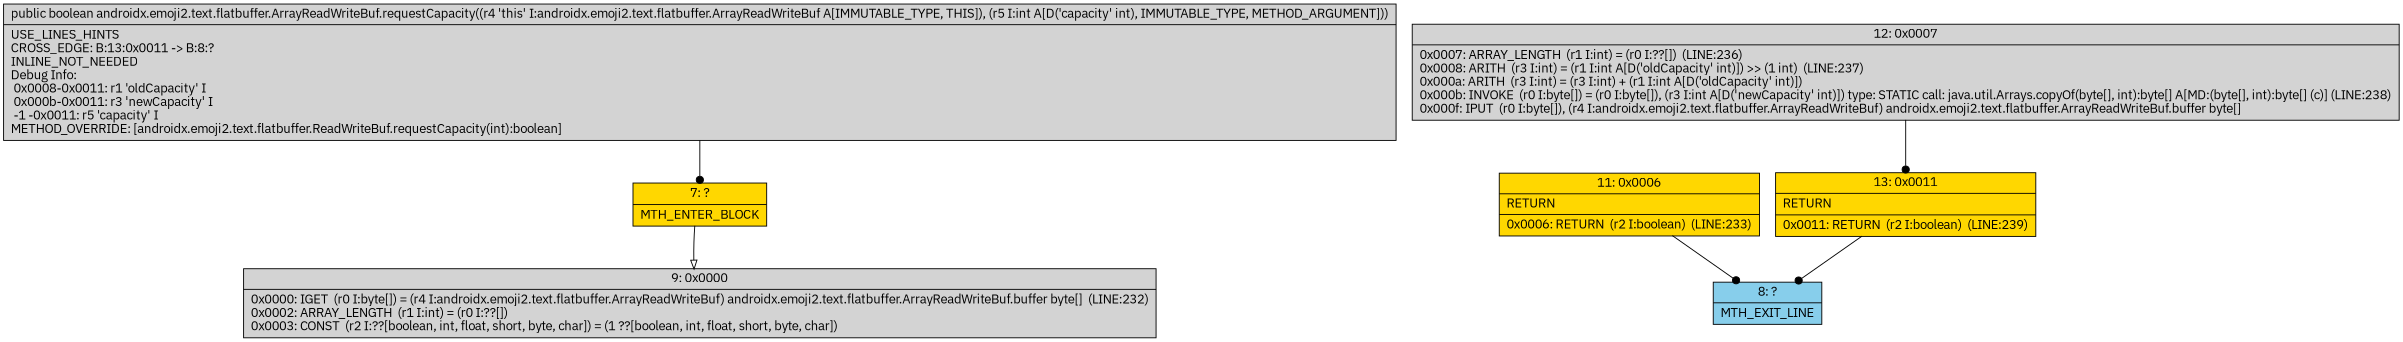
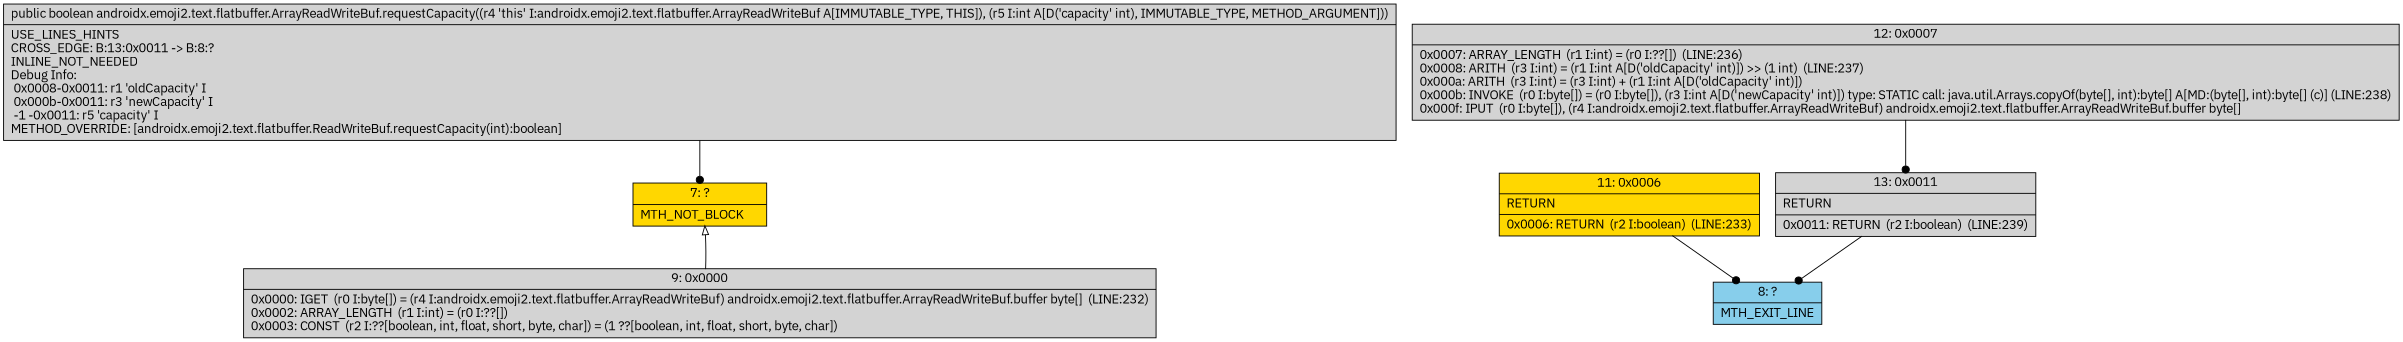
(1906, 205) -> (1906, 205)
(700, 215) -> (692, 215)
(694, 243) -> (706, 252)
